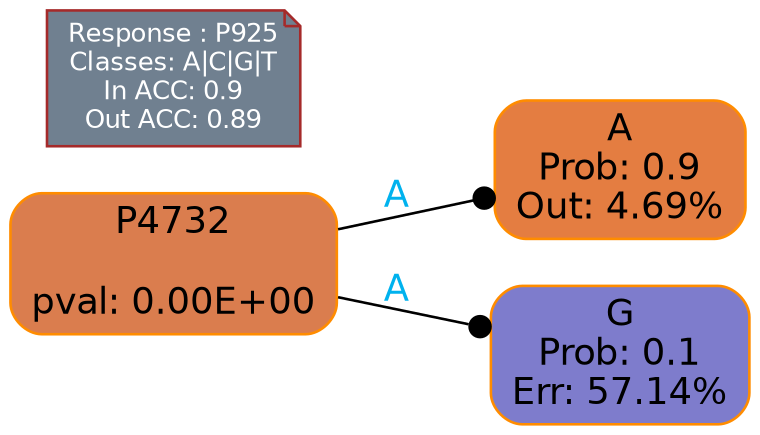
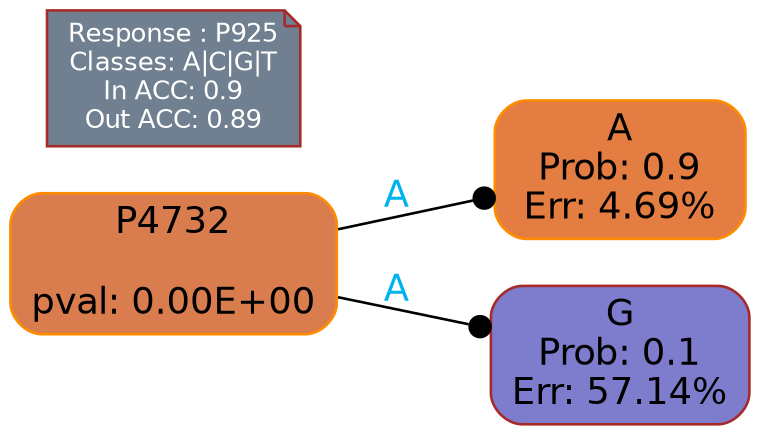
(620, 170) -> (620, 170)
(620, 355) -> (620, 355)
